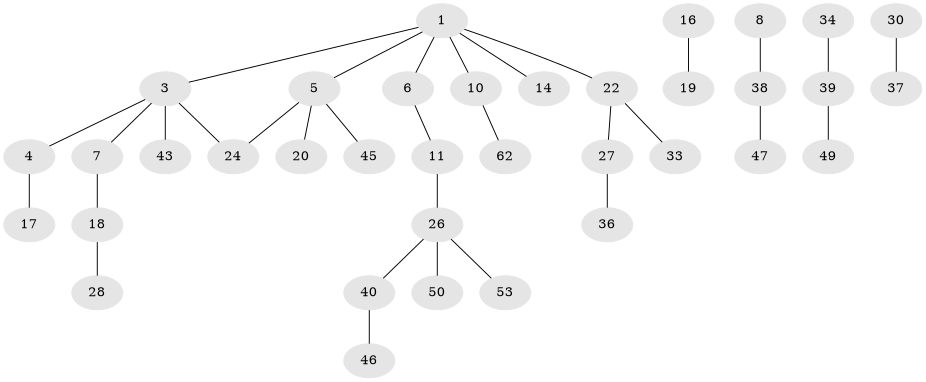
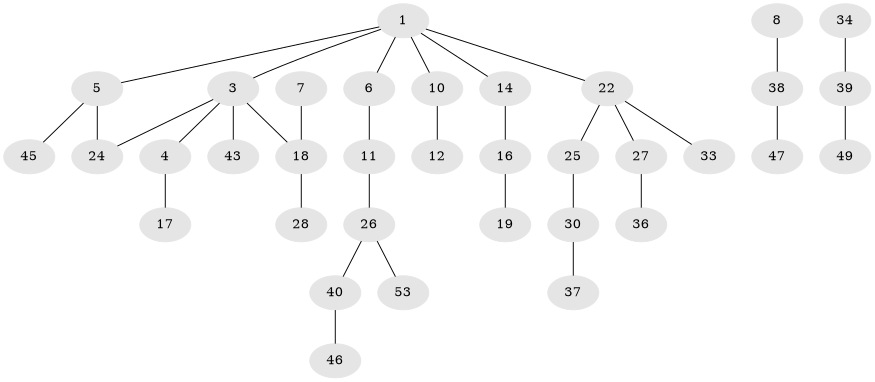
(131, 123) -> (267, 123)
none -> (505, 123)
(301, 157) -> none
(505, 157) -> (437, 157)
none -> (573, 157)
(437, 293) -> none
